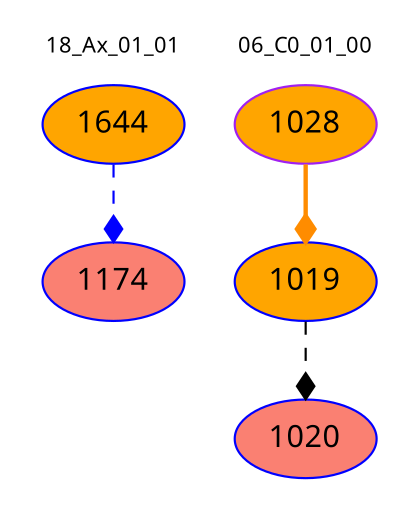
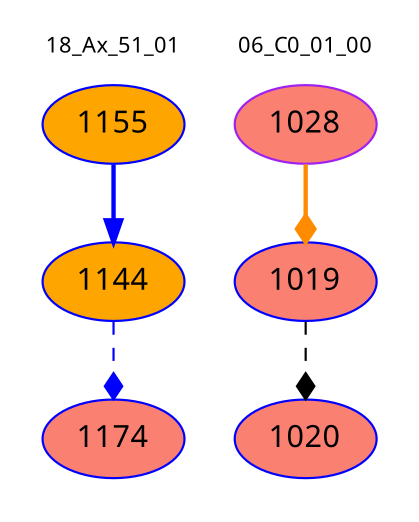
(114, 47) -> (114, 47)
none -> (114, 124)
(114, 124) -> (114, 282)
(306, 124) -> (306, 124)
(306, 282) -> (306, 282)
